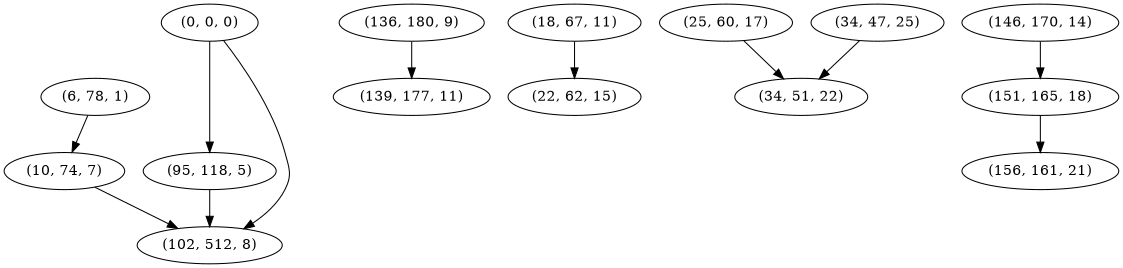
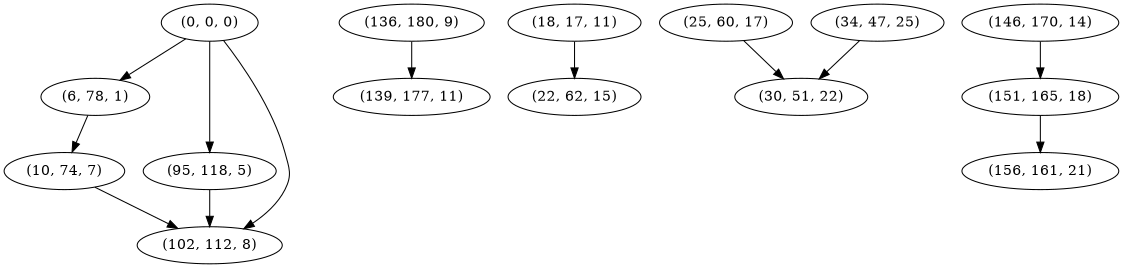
(575, 23) -> (575, 23)
none -> (157, 57)
(801, 97) -> (801, 97)
(210, 245) -> (210, 245)
